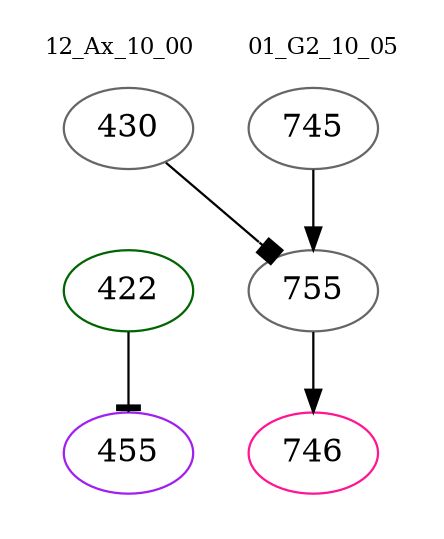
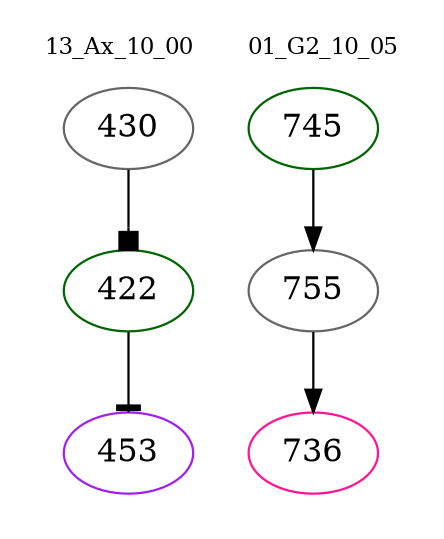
(119, 48) -> (119, 48)
(313, 128) -> (313, 128)
(196, 188) -> (128, 199)
(128, 453) -> (128, 453)
(313, 453) -> (313, 453)
